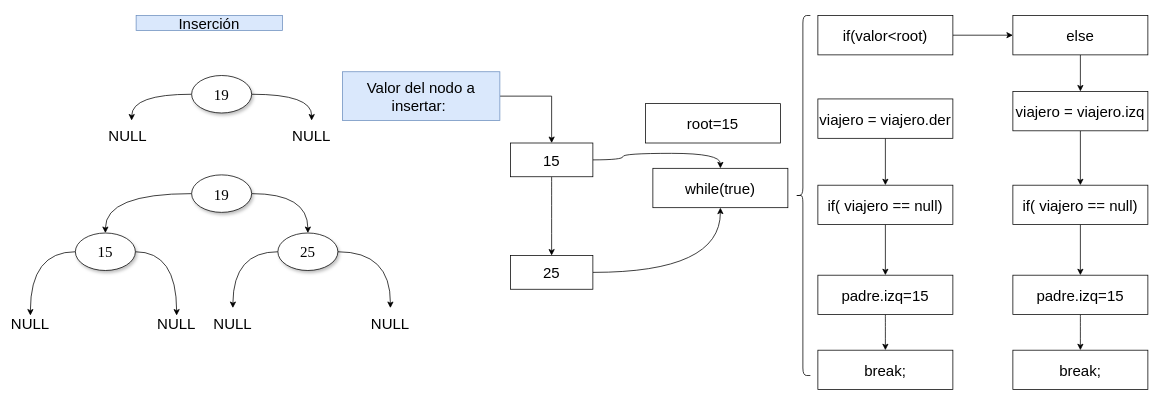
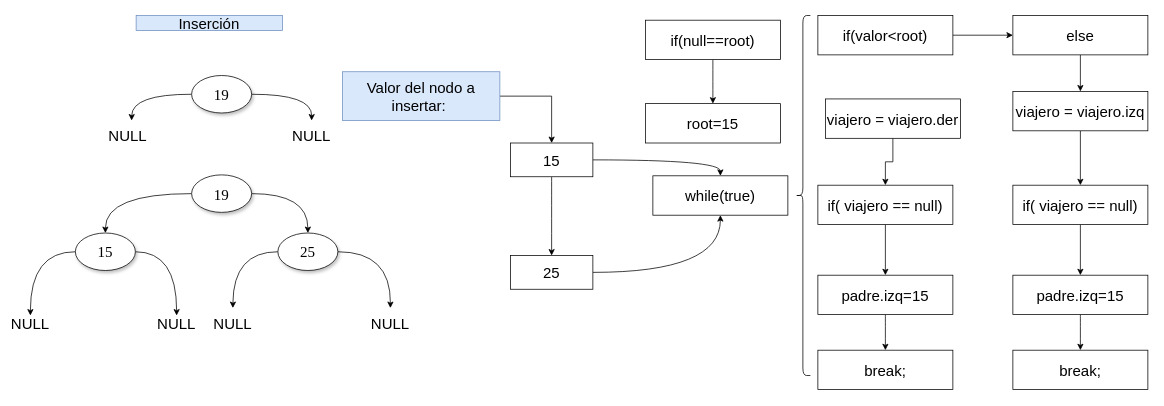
none -> (713, 40)
none -> (713, 97)
(885, 119) -> (893, 119)
(720, 188) -> (720, 195)
